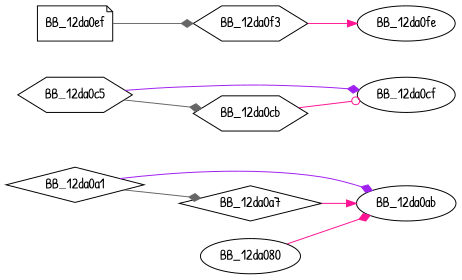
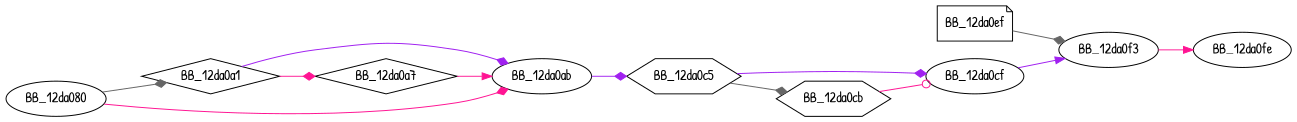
(250, 23) -> (1109, 50)
none -> (1037, 64)
none -> (603, 76)
none -> (129, 88)
(157, 193) -> (291, 76)
